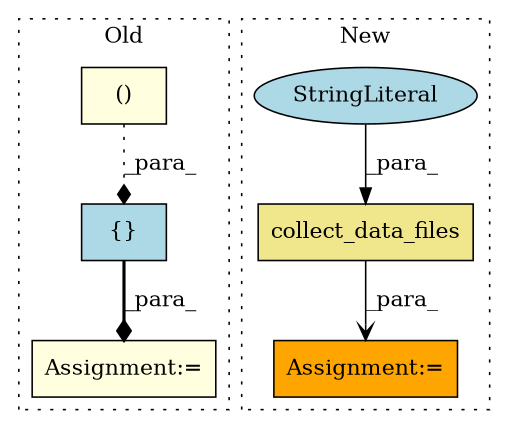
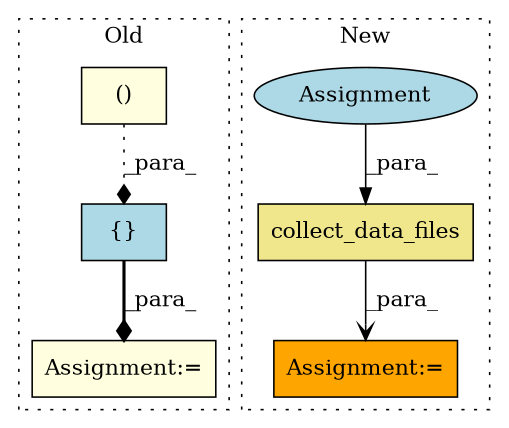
(366, 96) -> (366, 96)
